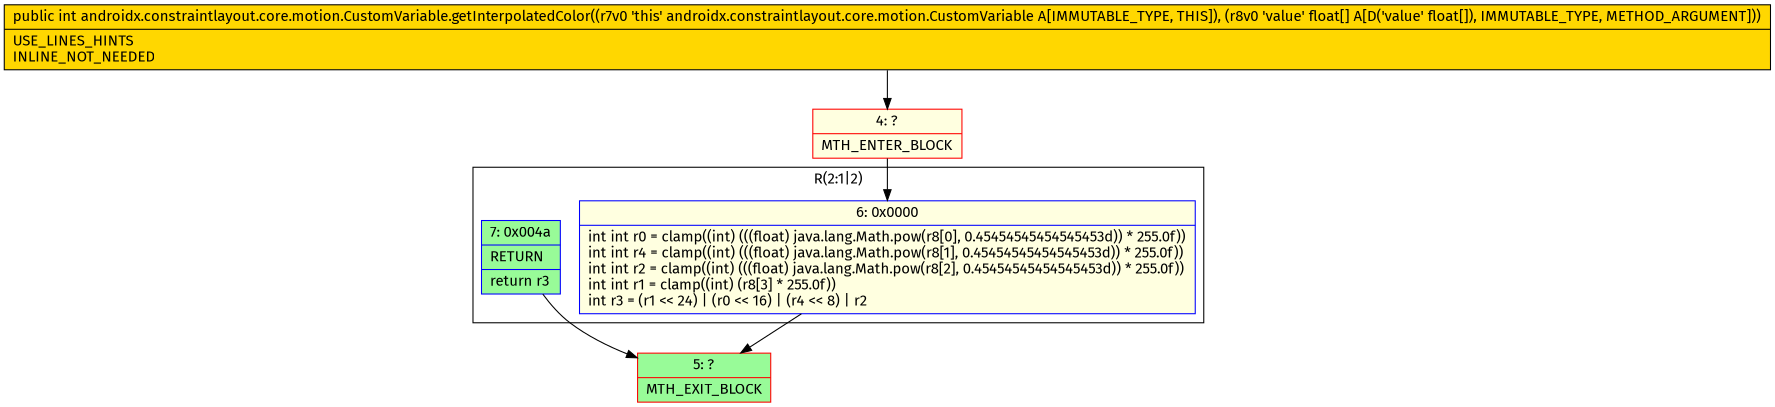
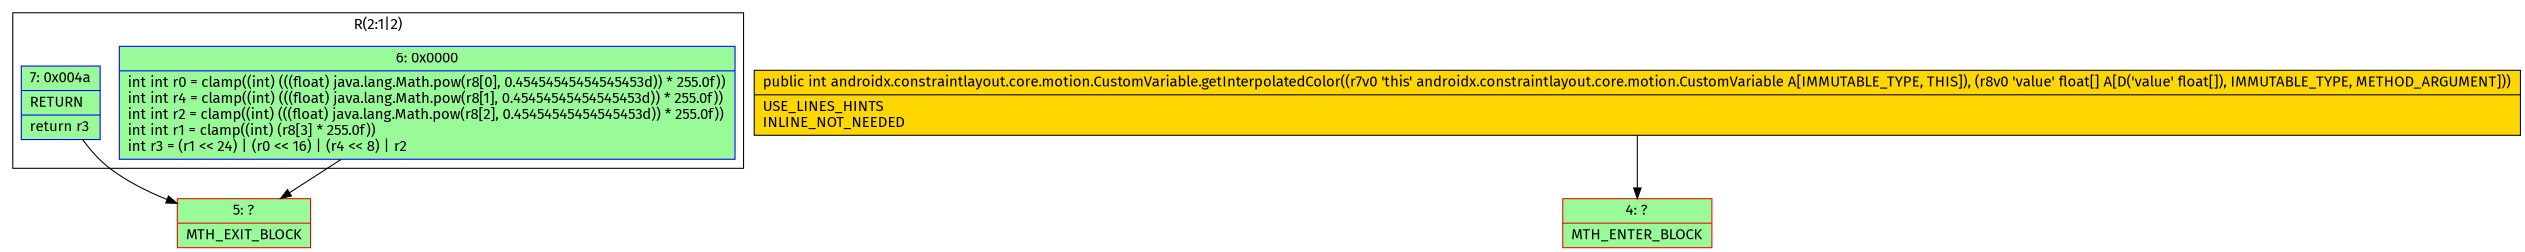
(887, 134) -> (1637, 223)
(887, 174) -> none
(887, 257) -> (427, 103)
